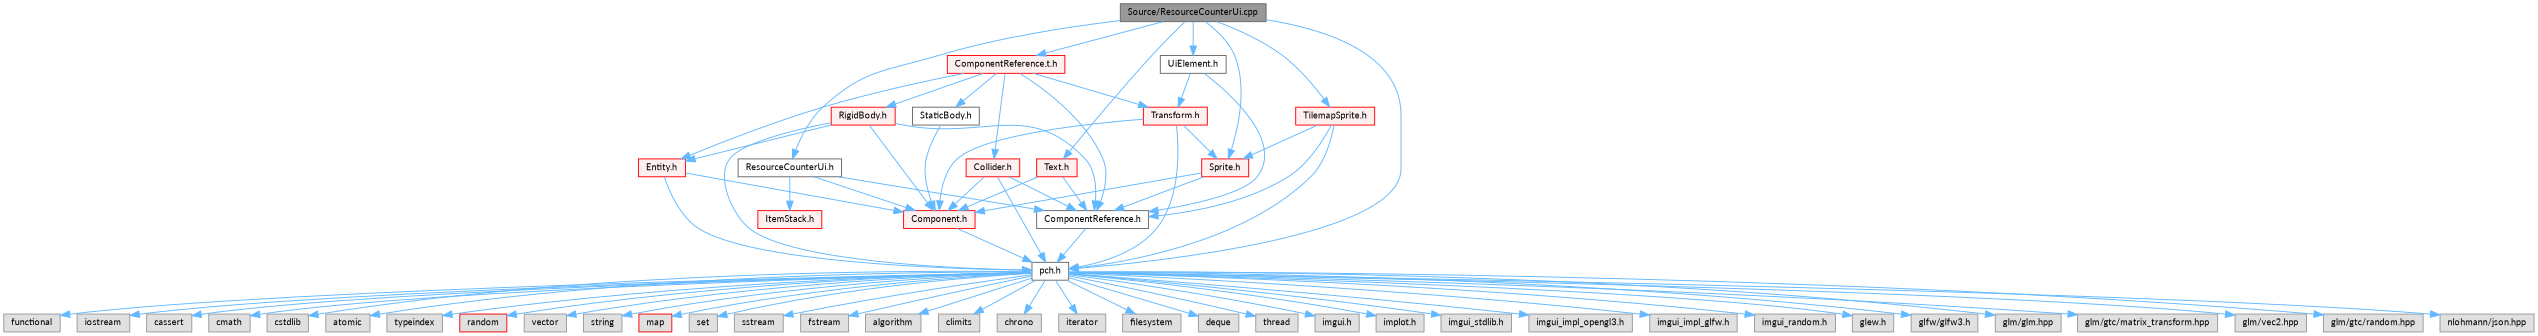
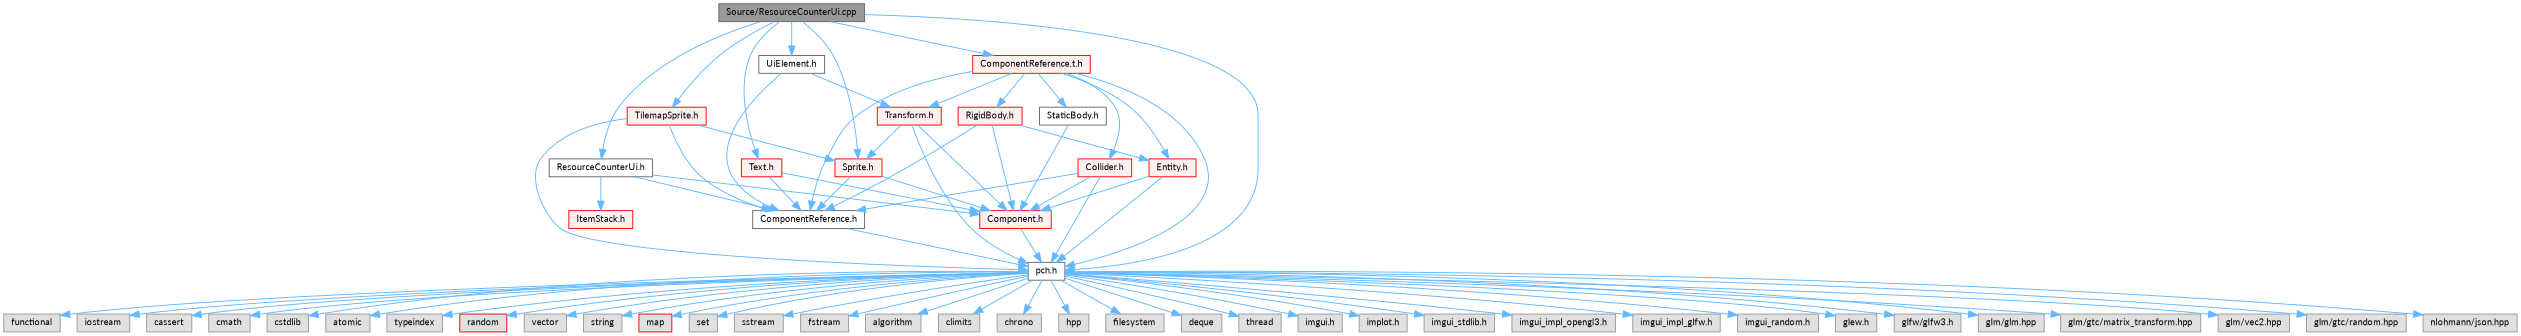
(792, 246) -> (1207, 173)
(1082, 323) -> (1074, 323)
